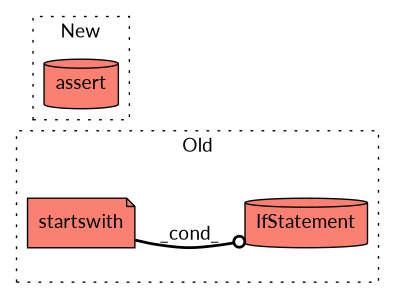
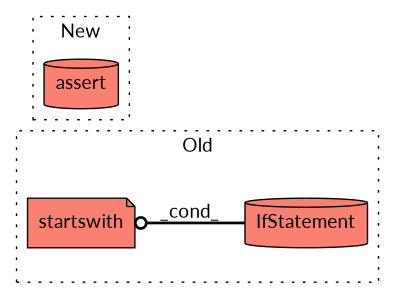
(184, 248) -> (196, 223)
